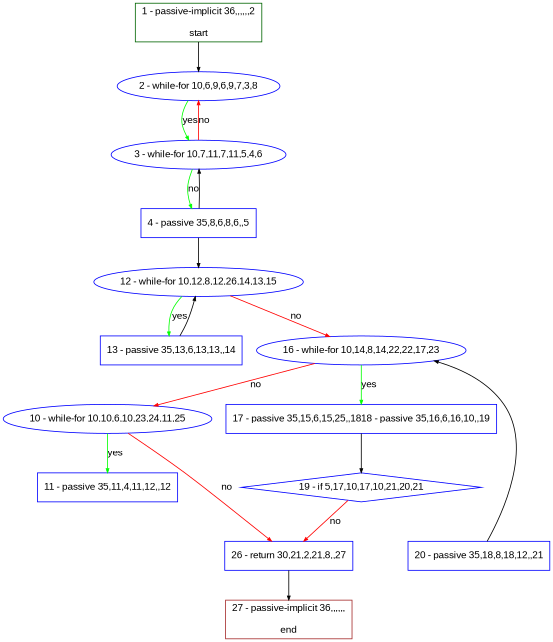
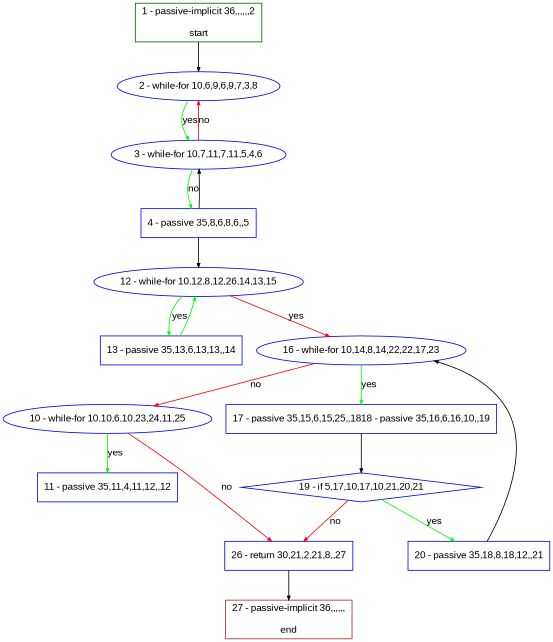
(296, 316) -> (296, 316)
(188, 319) -> (188, 319)
none -> (416, 519)
